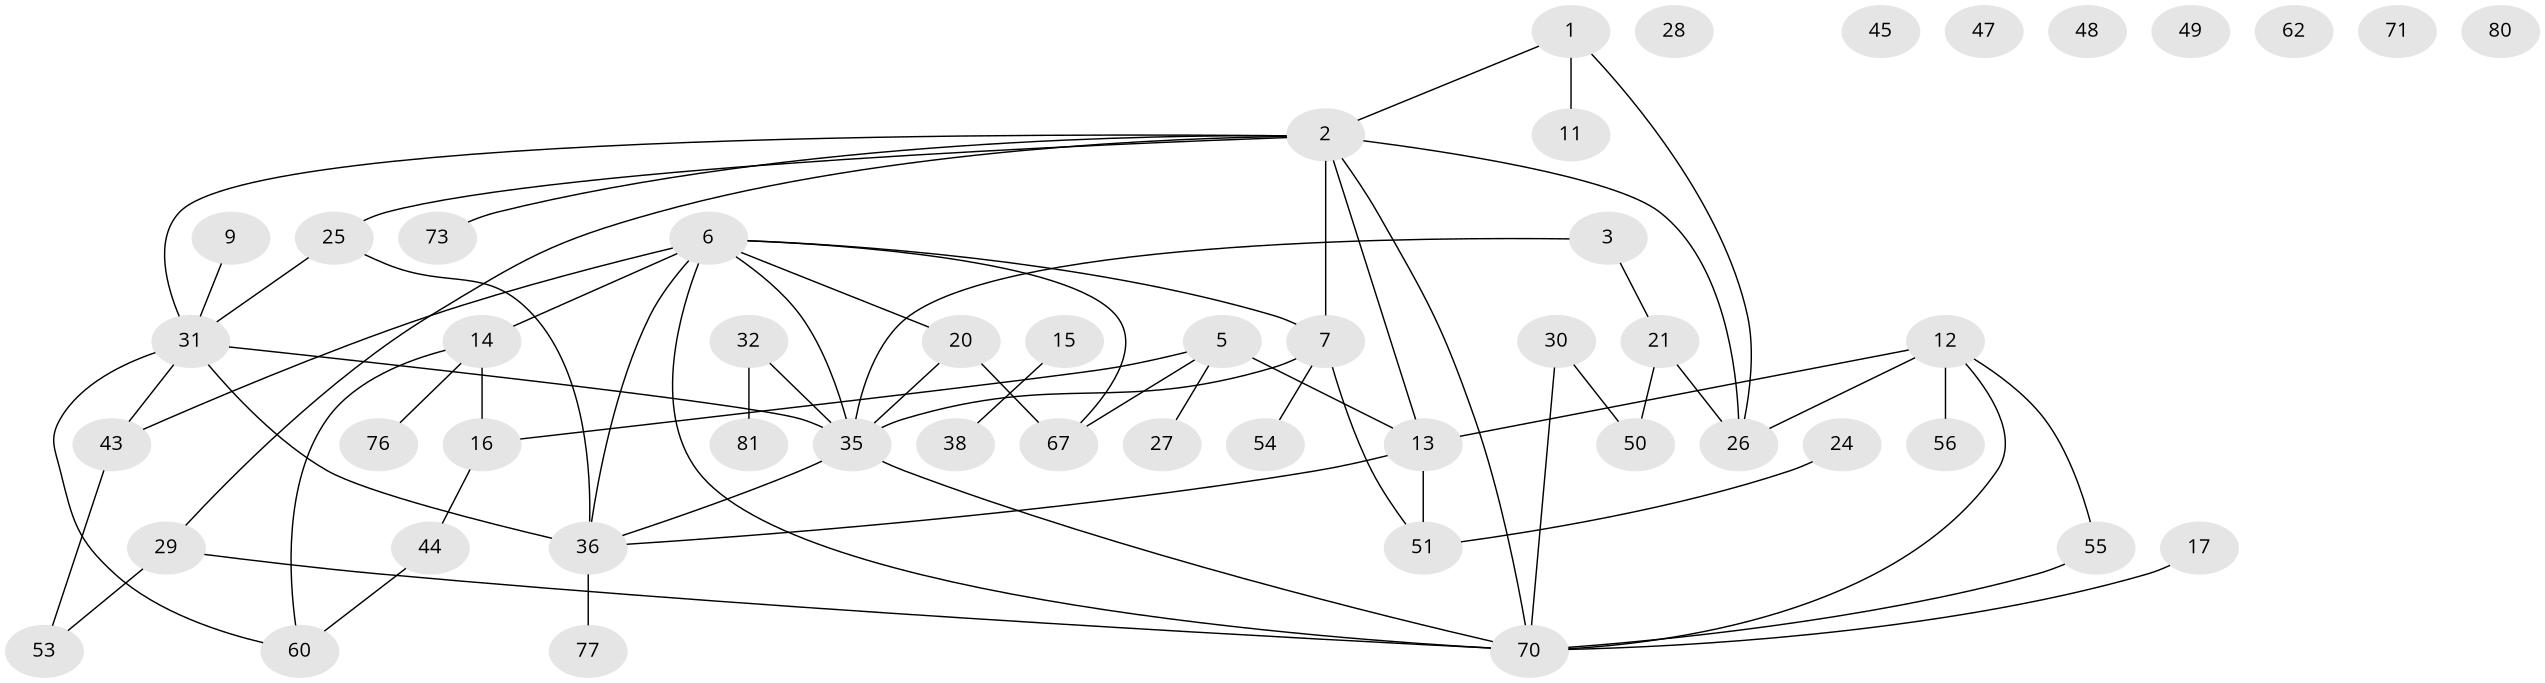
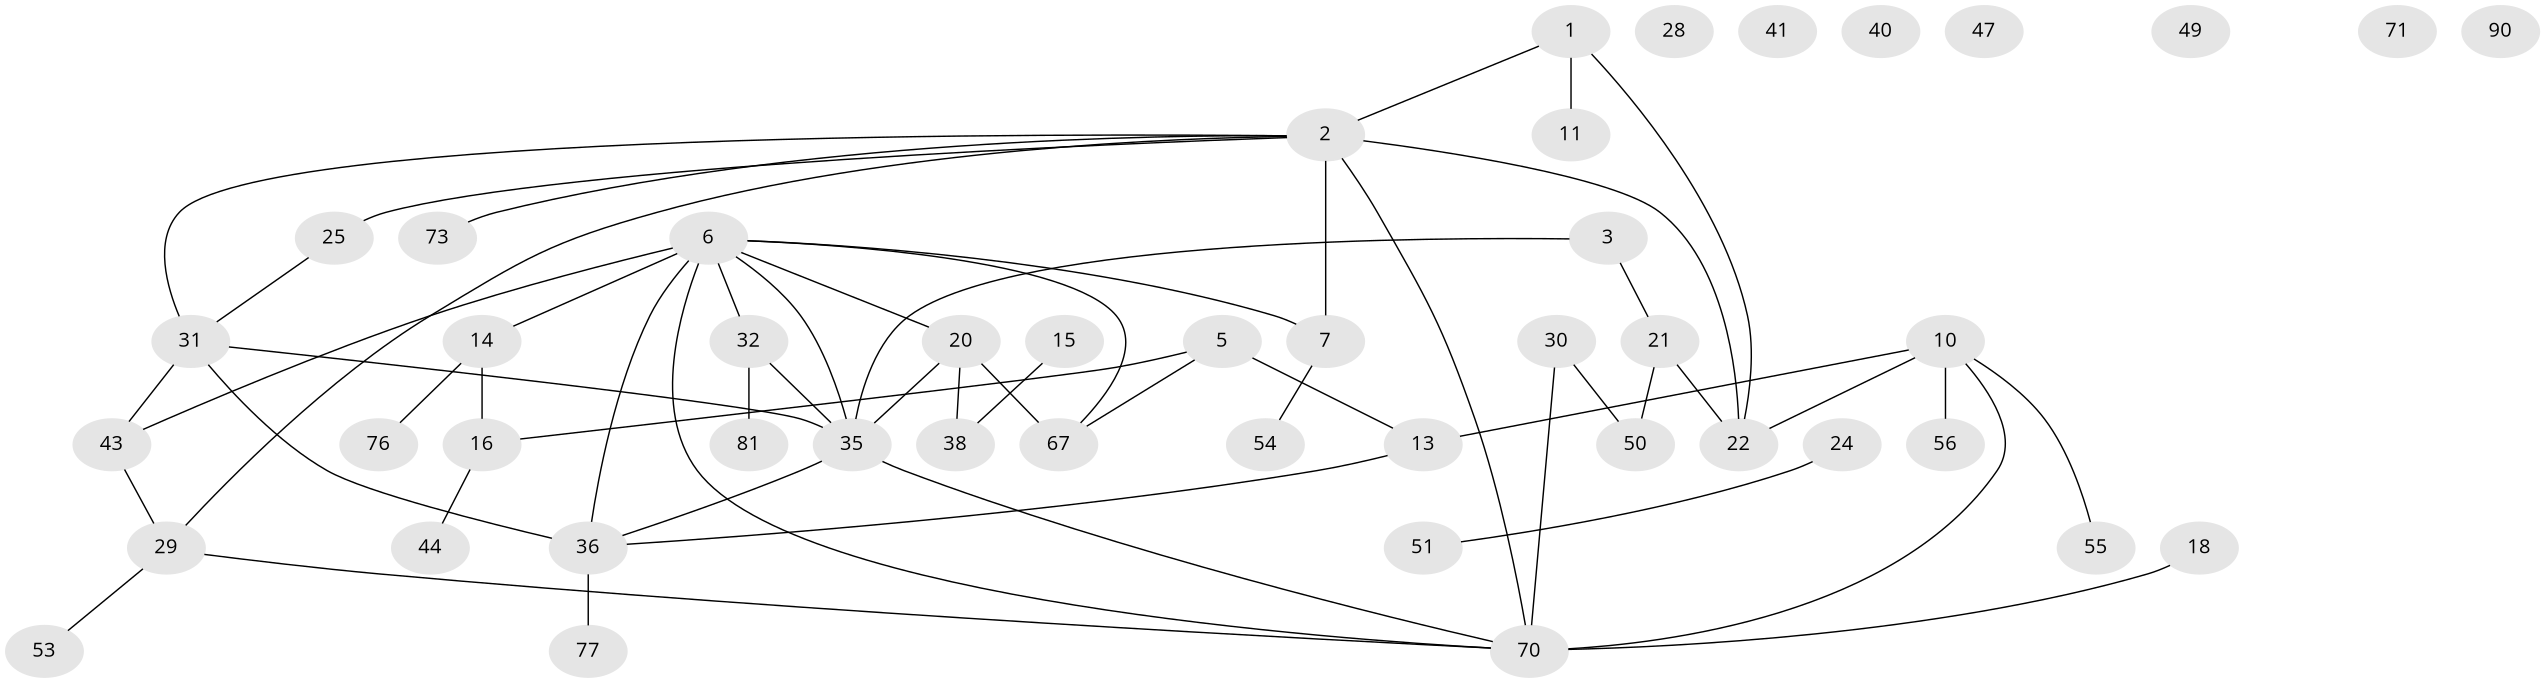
none -> (1778, 32)
(1881, 32) -> (1881, 32)
(2088, 32) -> none
(2294, 32) -> none
(2501, 32) -> (2501, 32)
(231, 238) -> none
none -> (729, 290)
(1374, 290) -> none
(544, 330) -> none
(1945, 341) -> (1945, 341)
(1089, 393) -> none
none -> (958, 397)
(1162, 445) -> none
(1739, 445) -> (1739, 445)
(1362, 449) -> none
(1423, 497) -> none
(78, 548) -> (139, 496)
(2199, 548) -> (2199, 548)
(1819, 619) -> none
(300, 651) -> none
